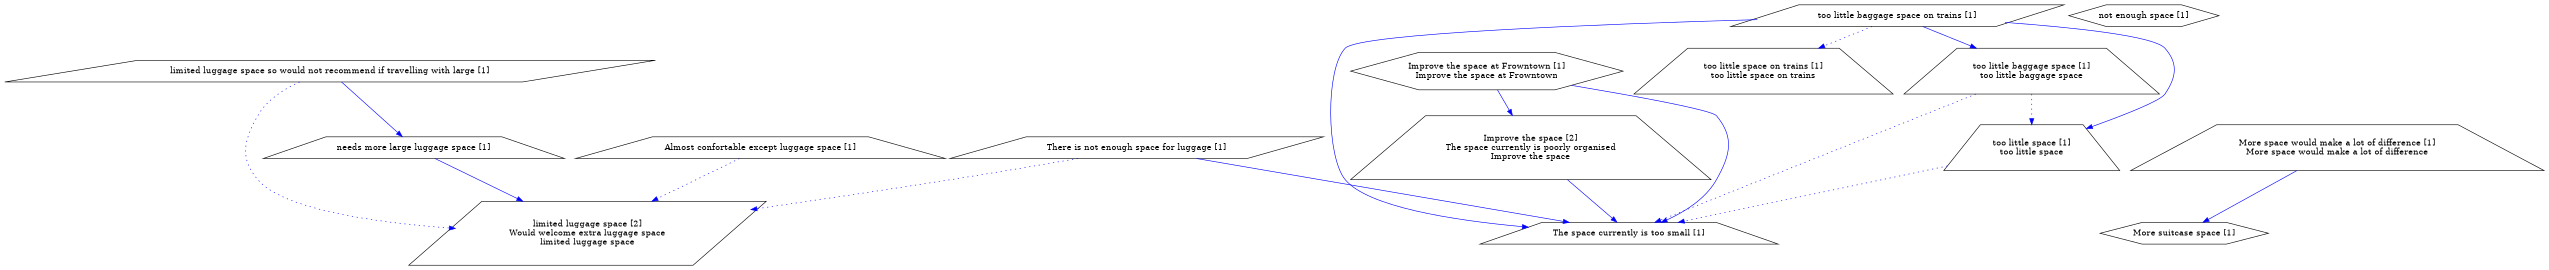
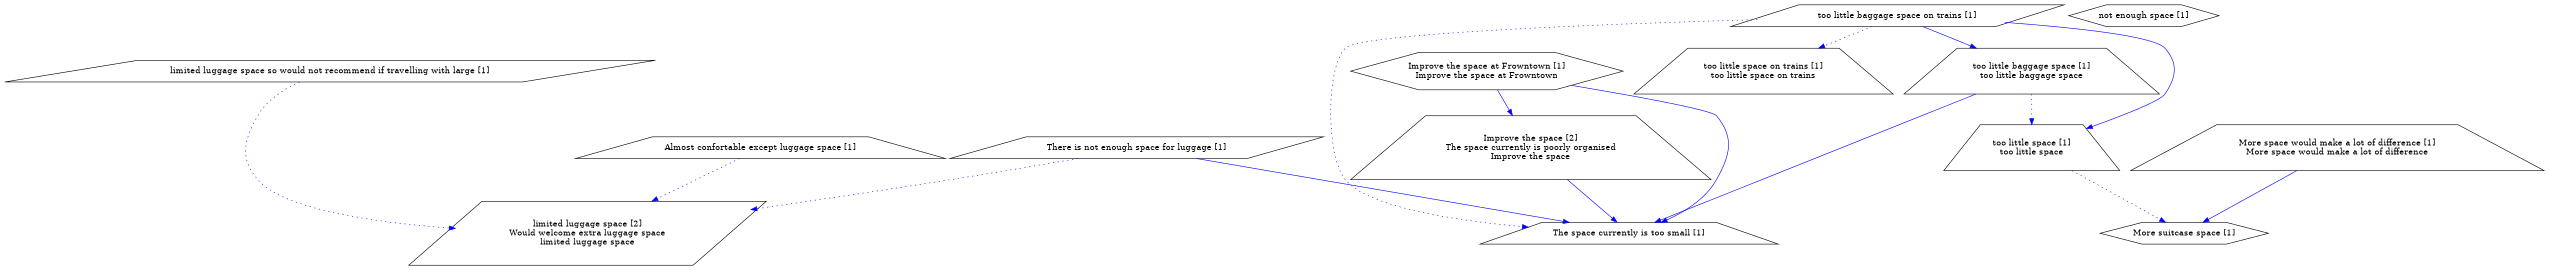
(1390, 39) -> (1390, 39)
(414, 148) -> none
(1818, 157) -> (1818, 157)
(1816, 194) -> (2116, 195)
